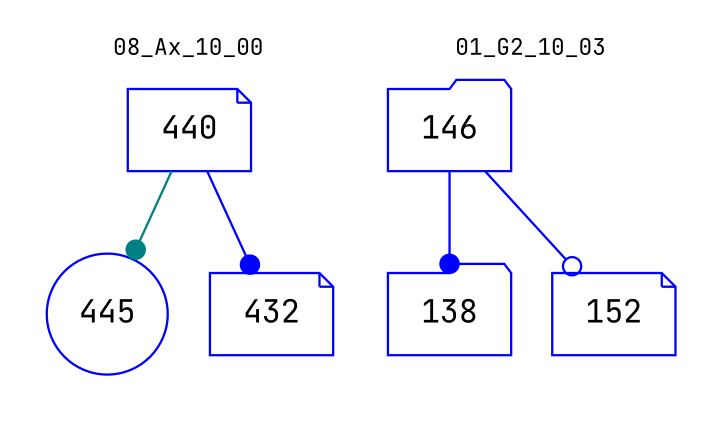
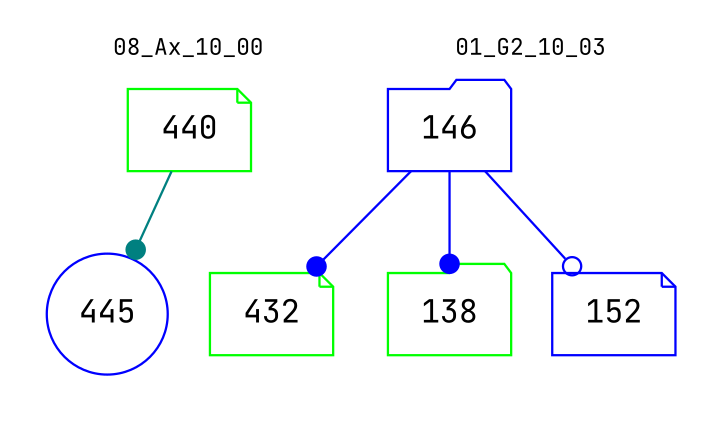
(189, 130) -> (189, 130)
(227, 214) -> (385, 198)
(272, 314) -> (272, 314)
(450, 314) -> (450, 314)
